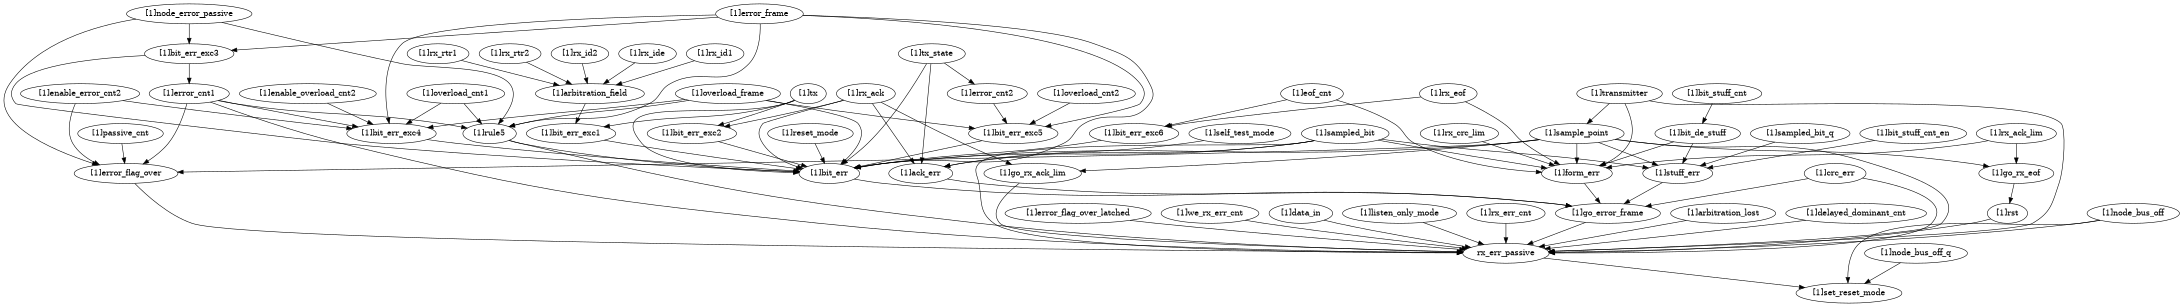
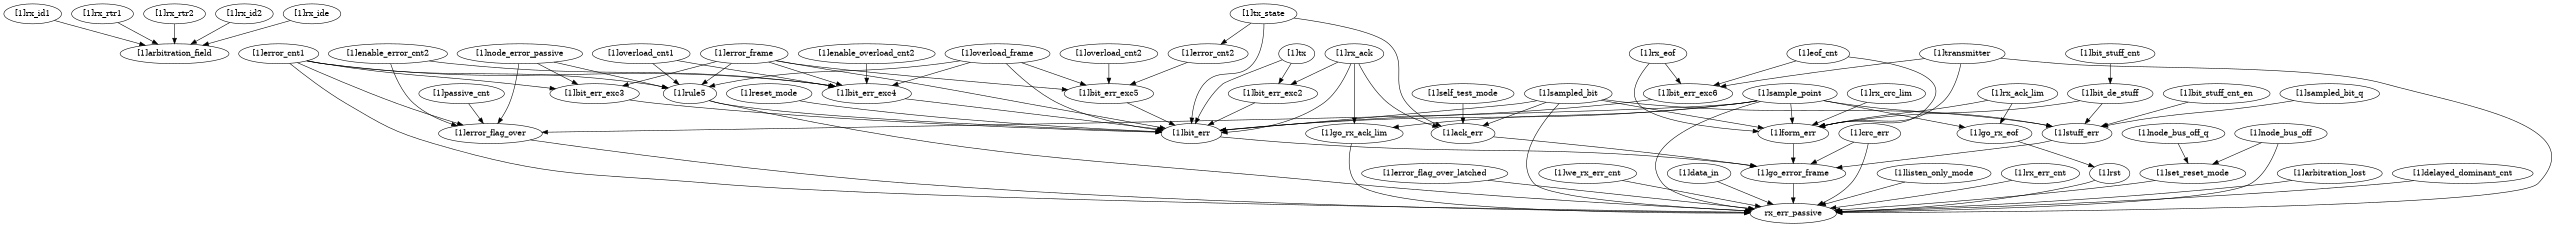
(189, 71) -> (435, 77)
(1600, 112) -> (1825, 71)
(571, 134) -> none
(1671, 273) -> (2069, 191)
